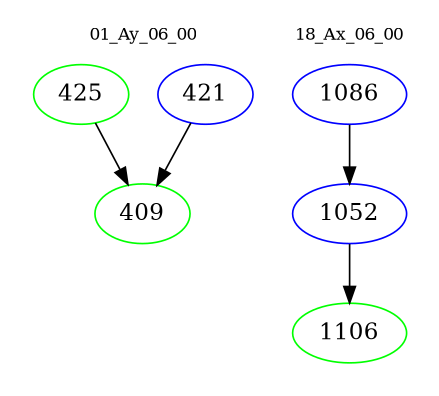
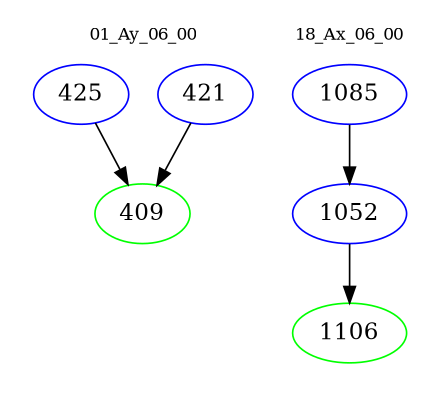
(81, 94) -> (81, 94)
(350, 94) -> (350, 94)
